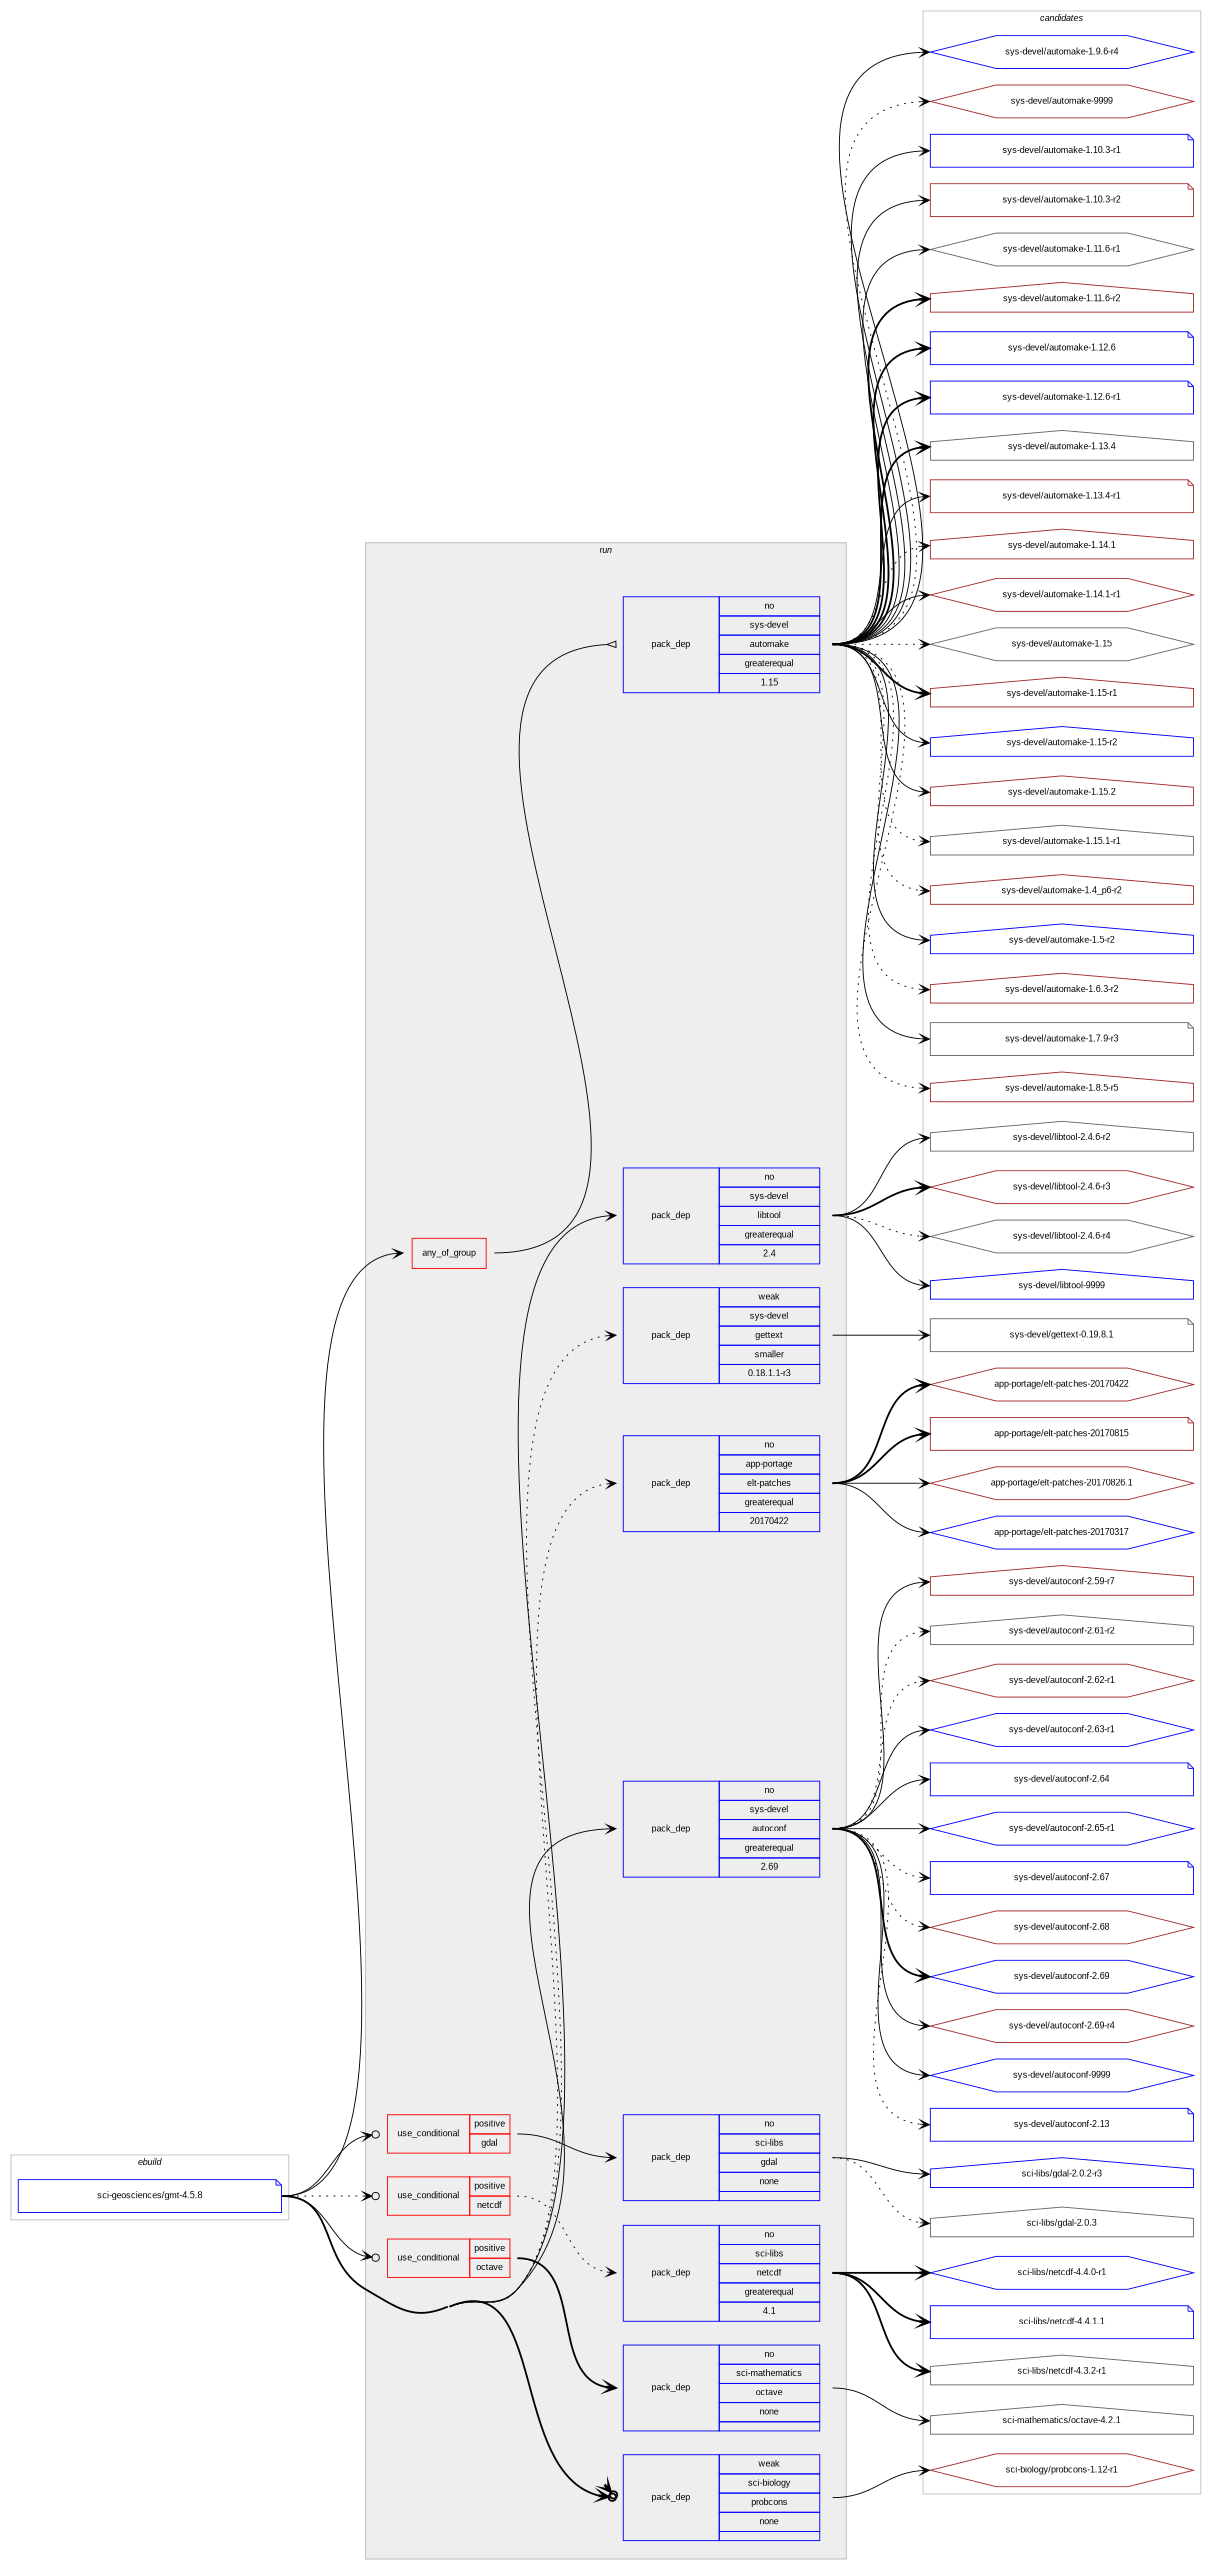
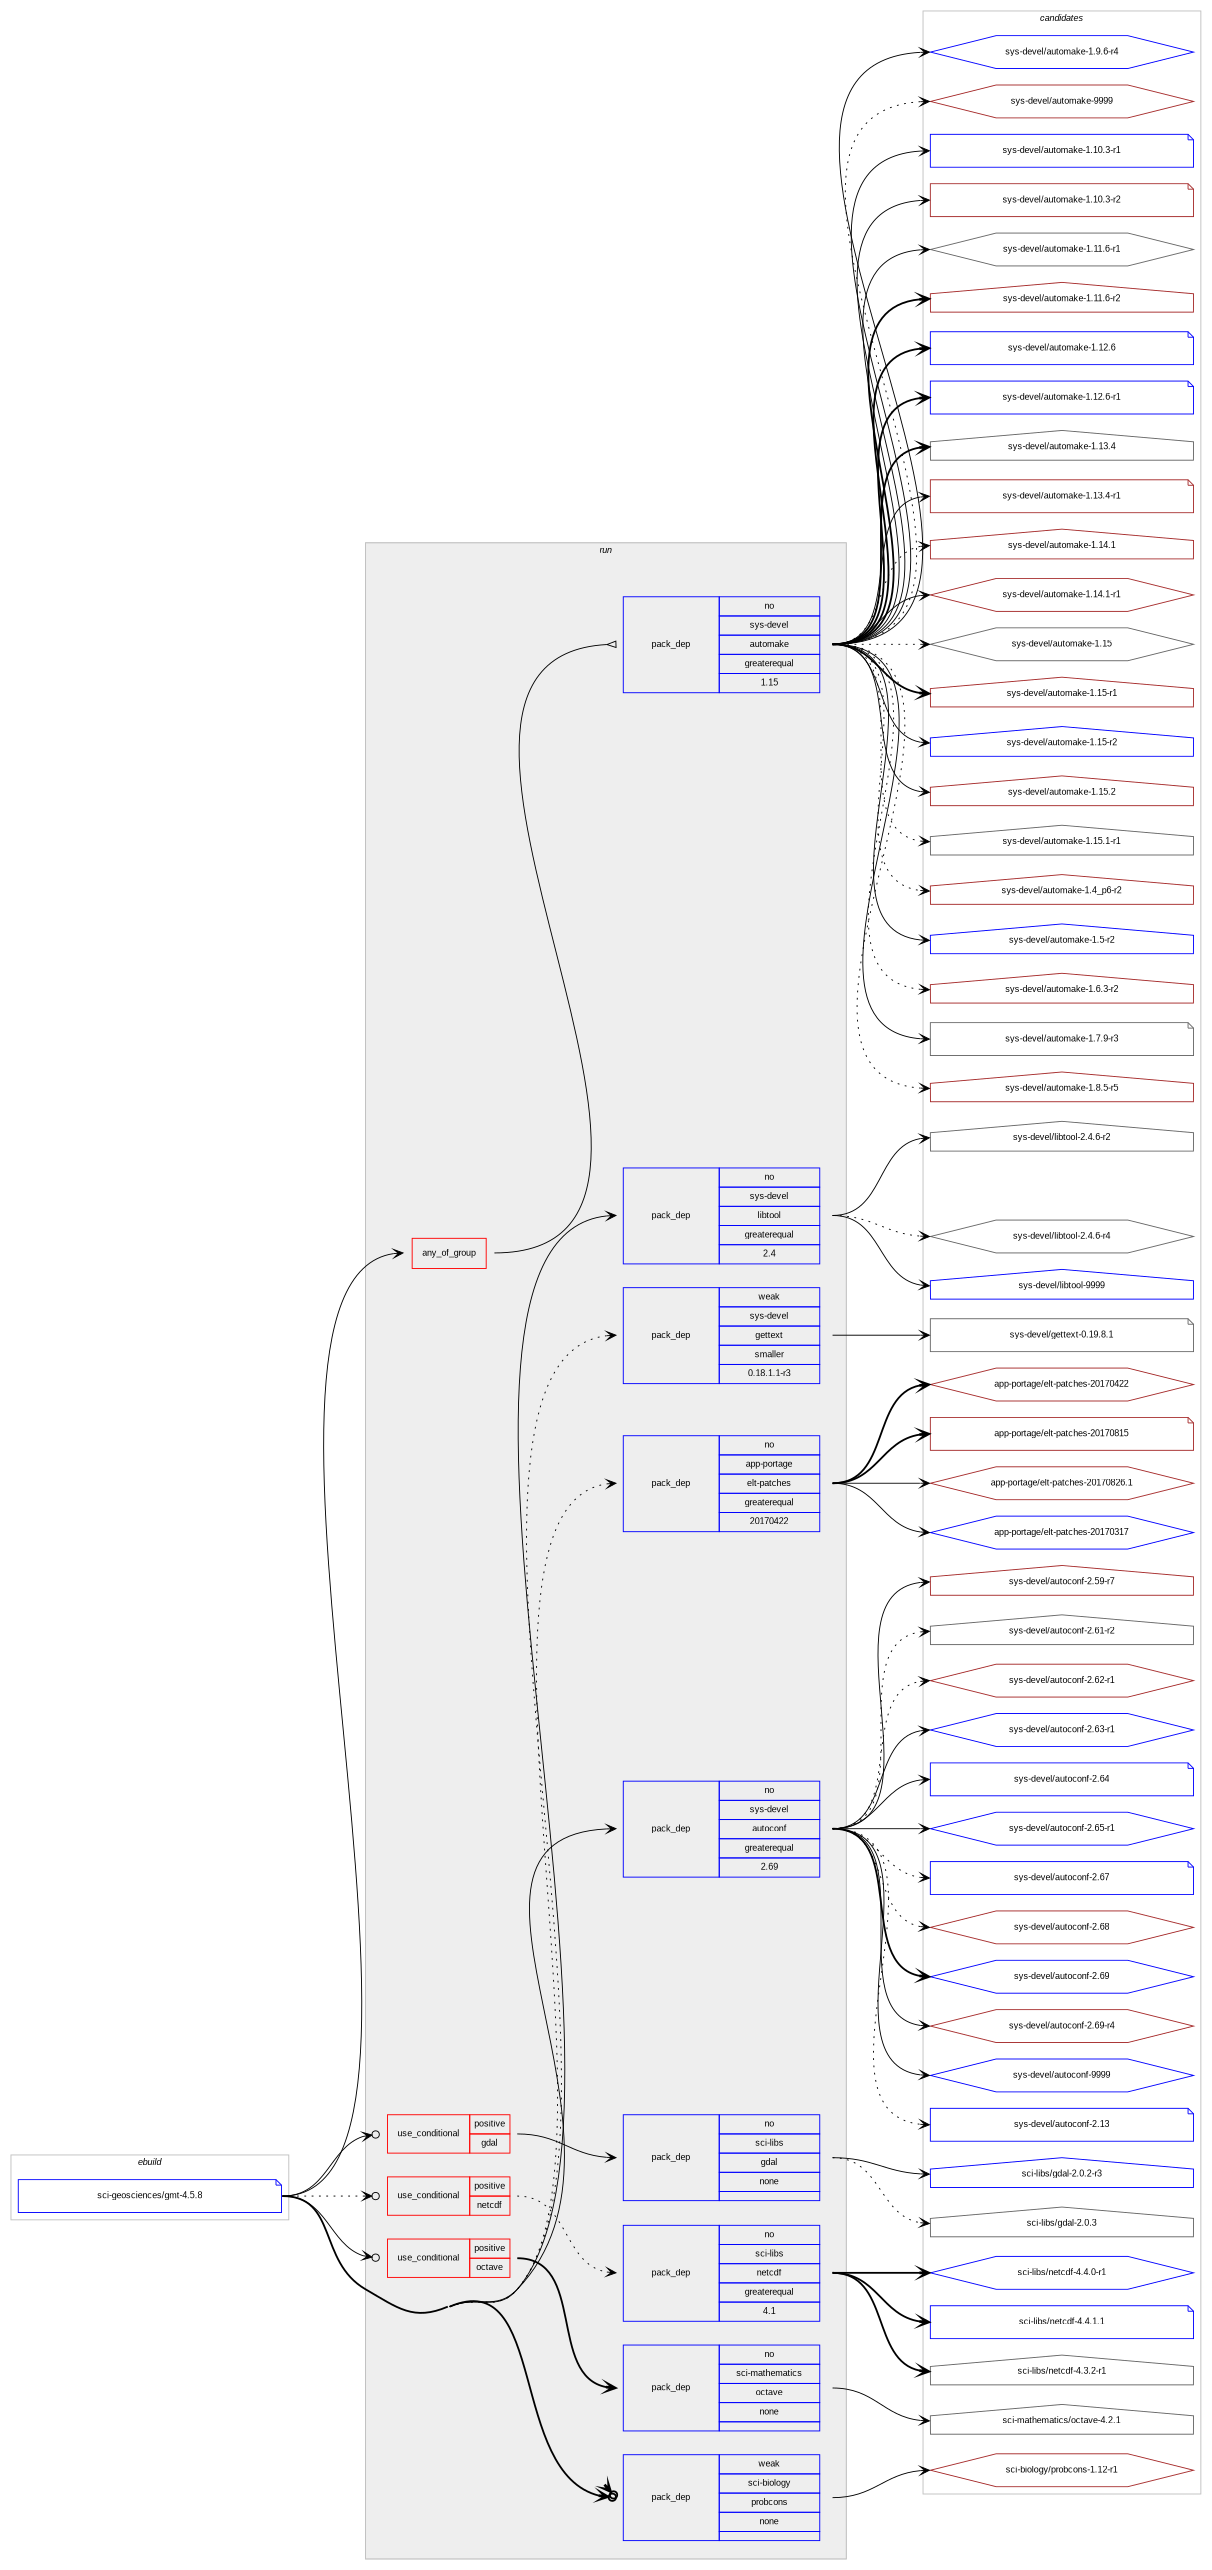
(1062, 1187) -> none
